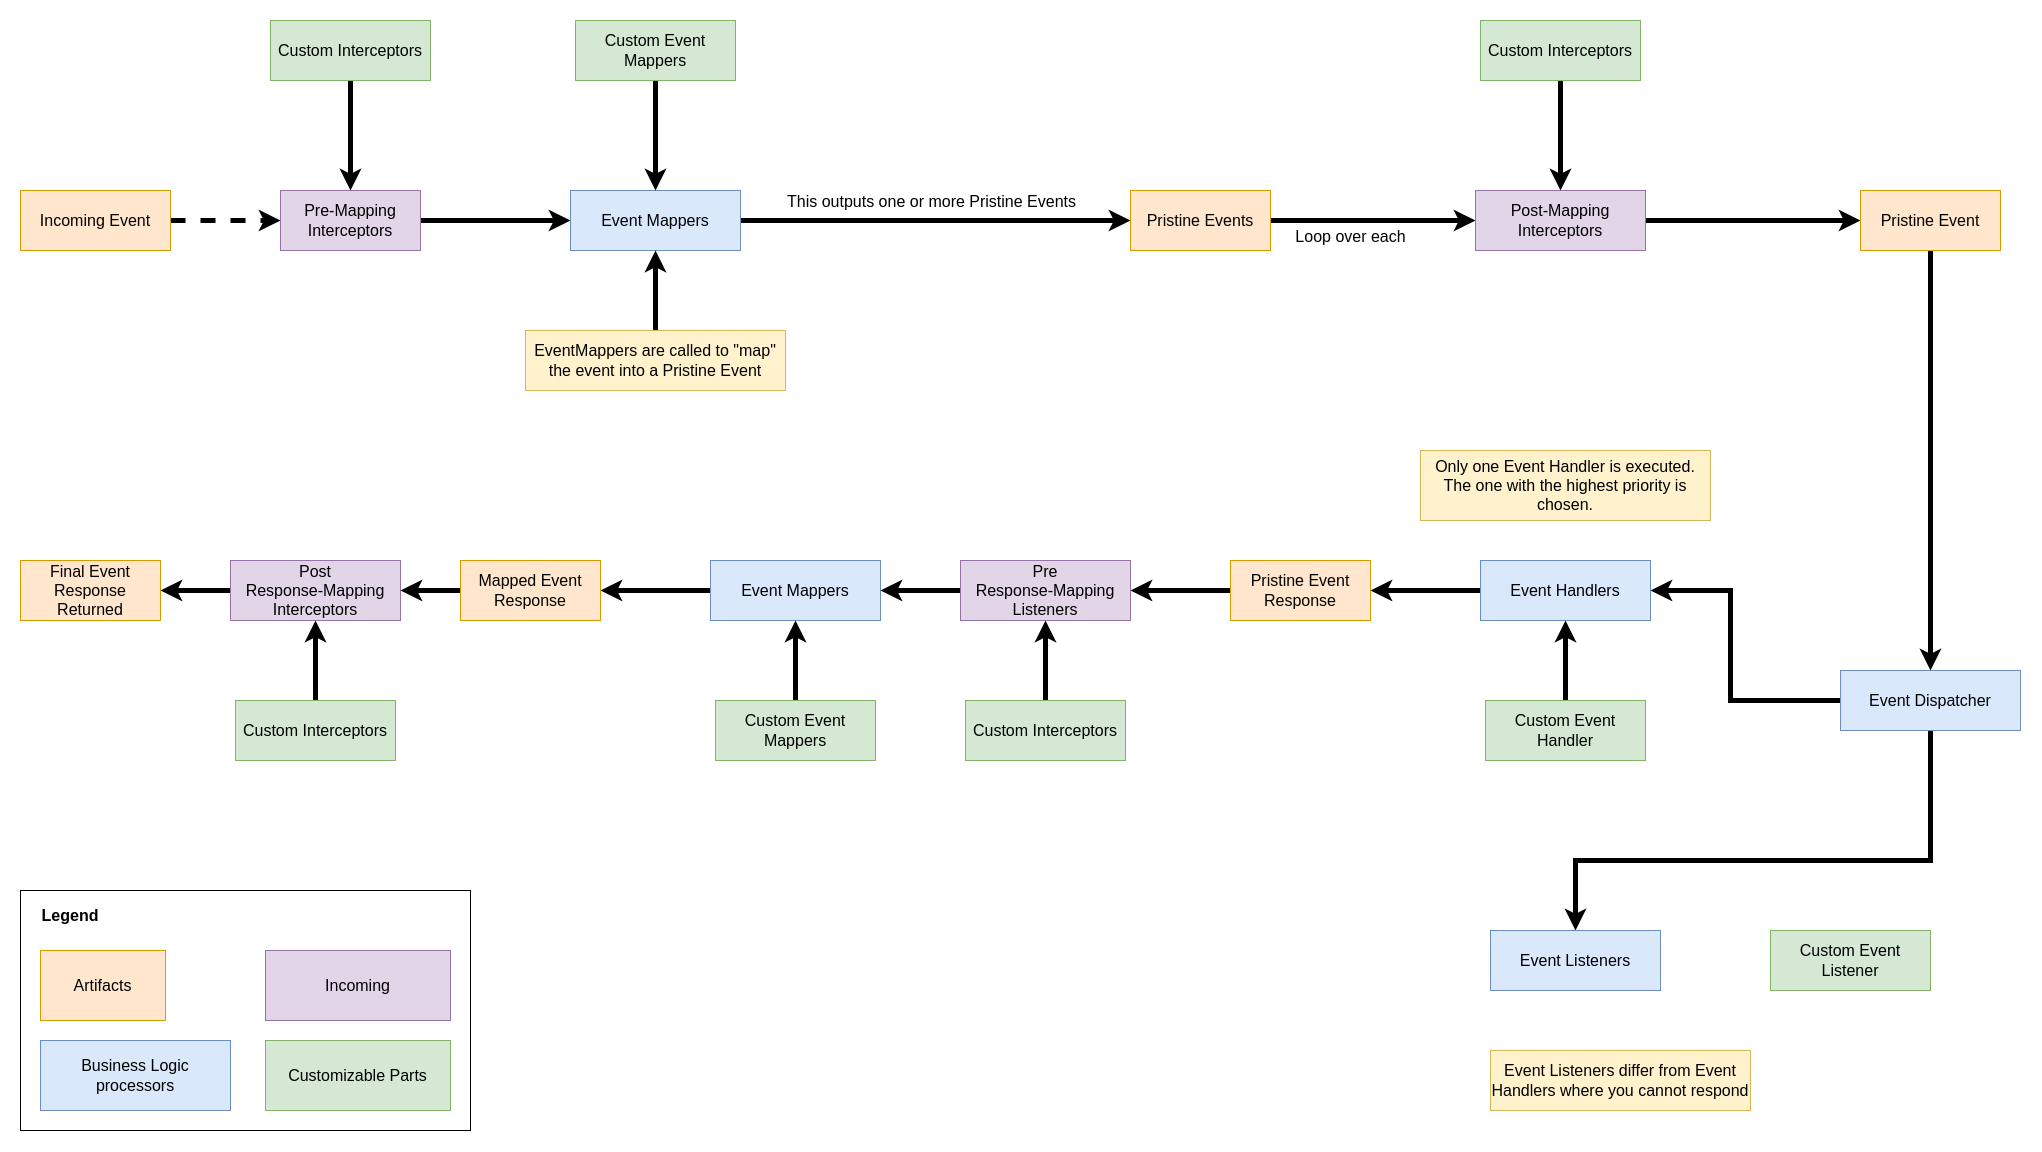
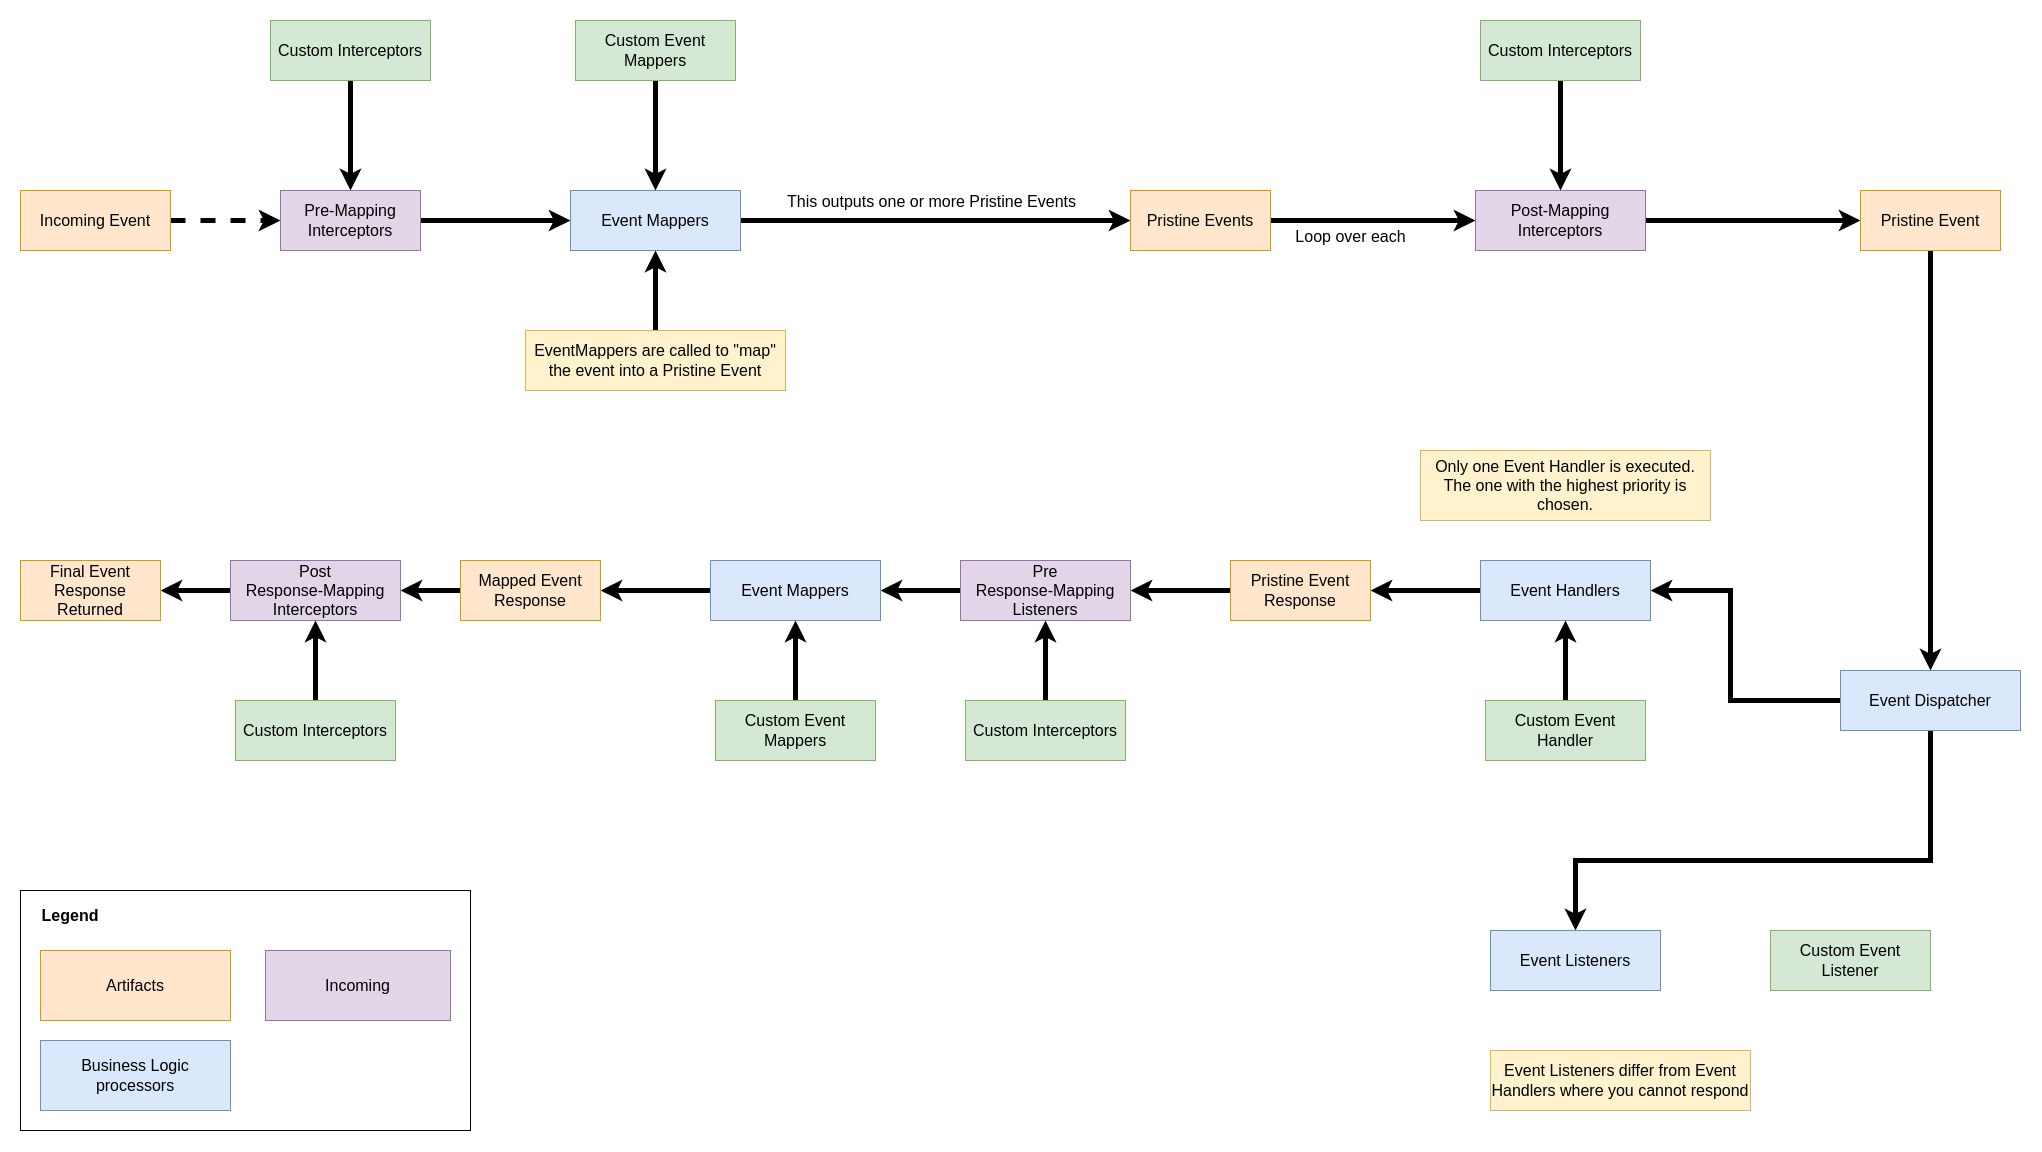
(103, 986) -> (136, 986)
(358, 1076) -> none
